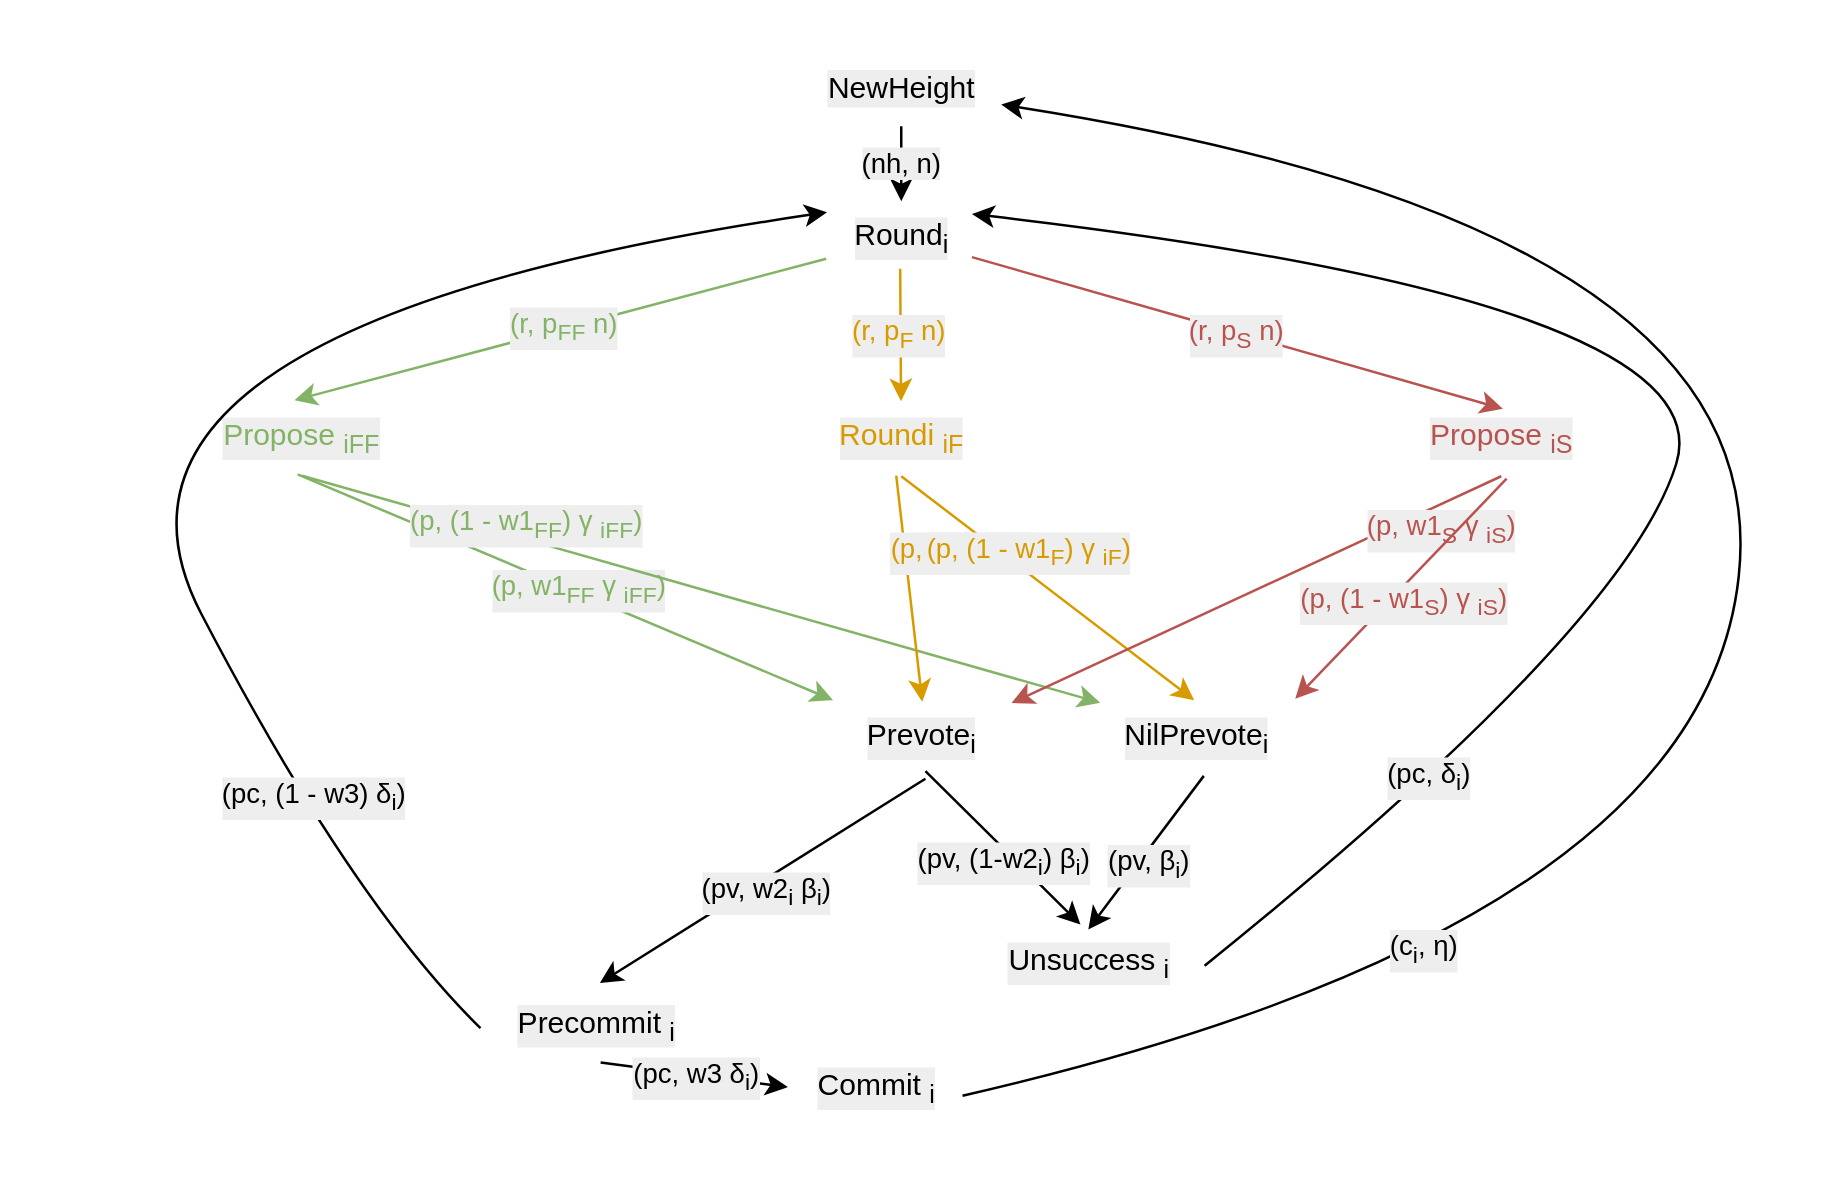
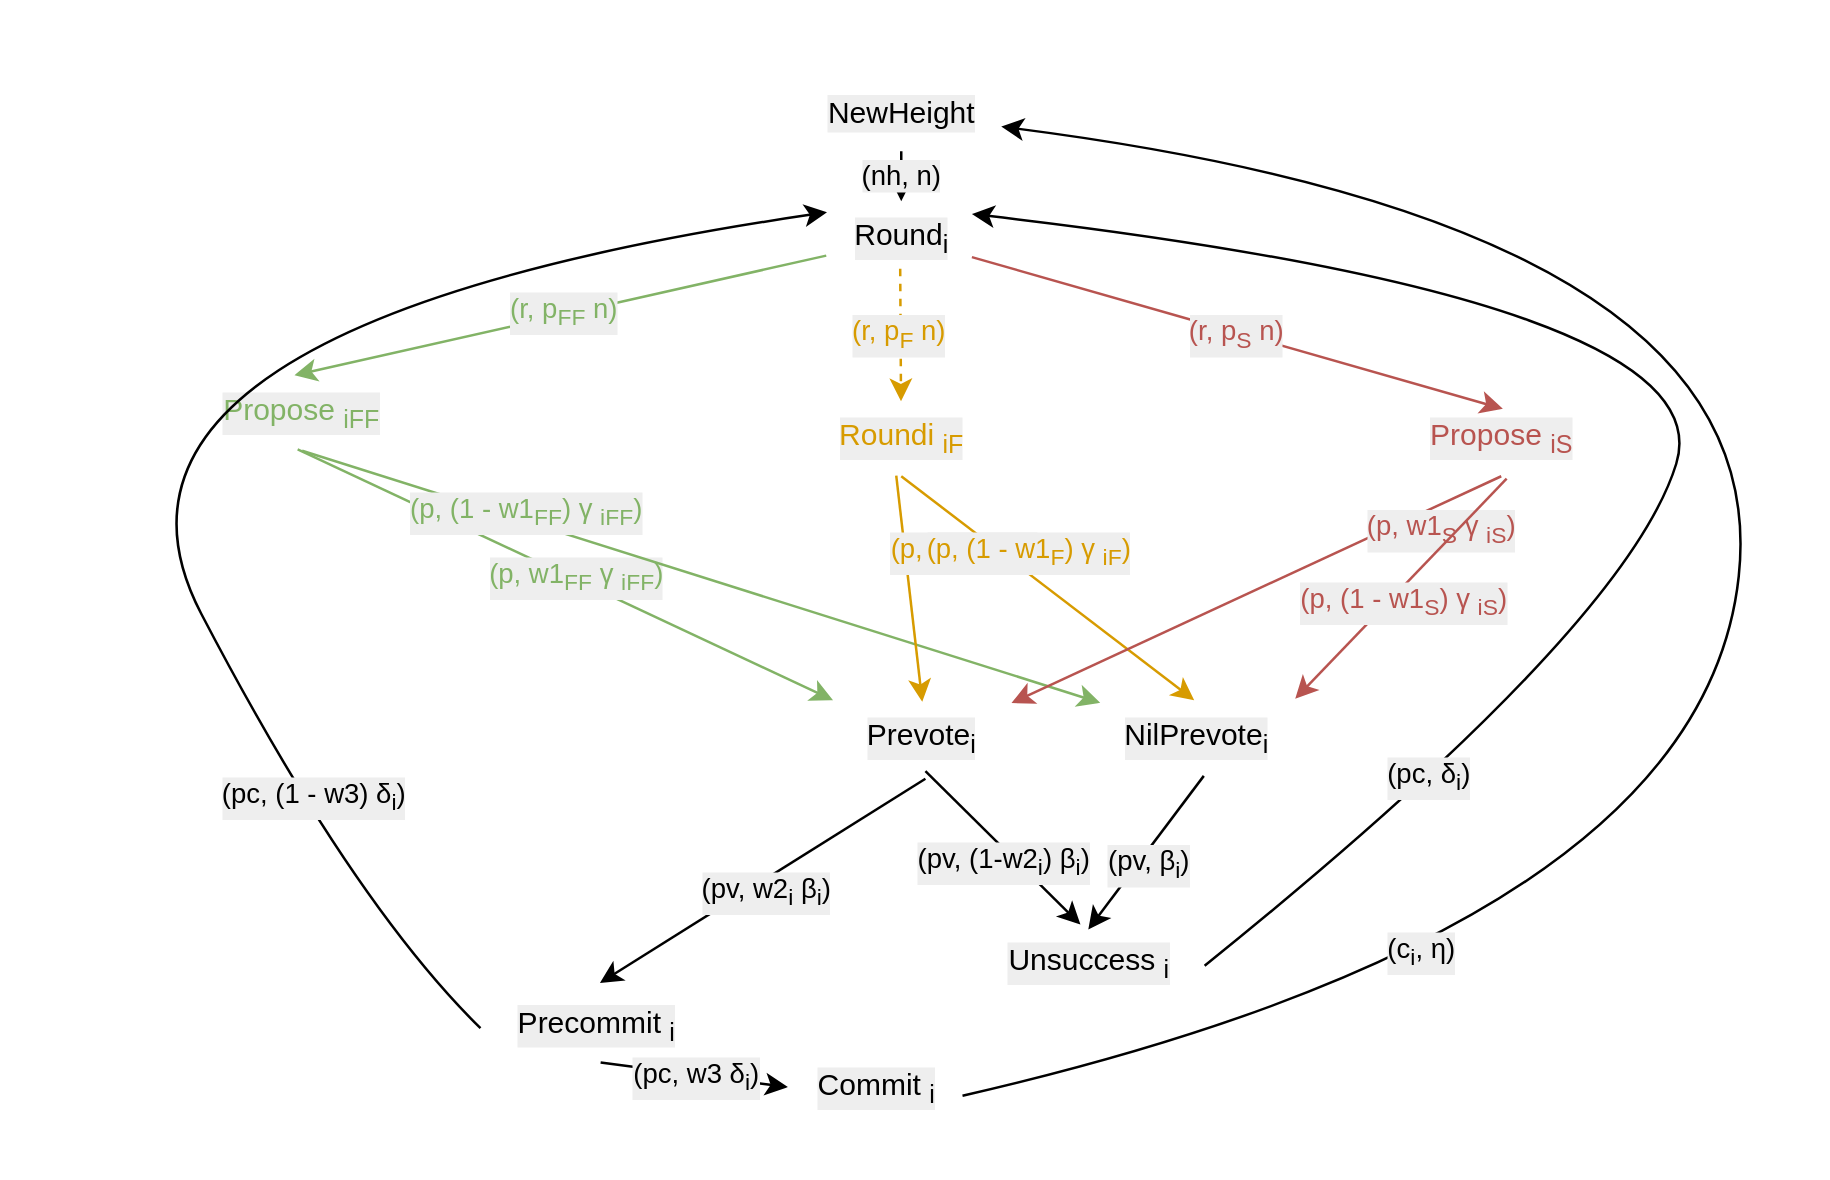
(901, 89) -> (901, 114)
(900, 294) -> (900, 294)
(301, 439) -> (301, 414)
